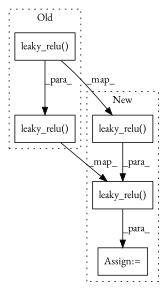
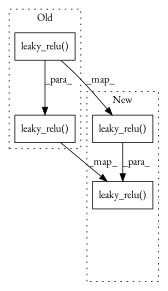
(123, 262) -> none
